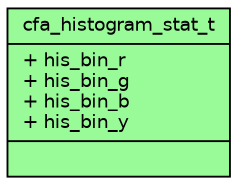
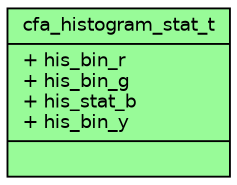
(77, 102) -> (79, 102)
